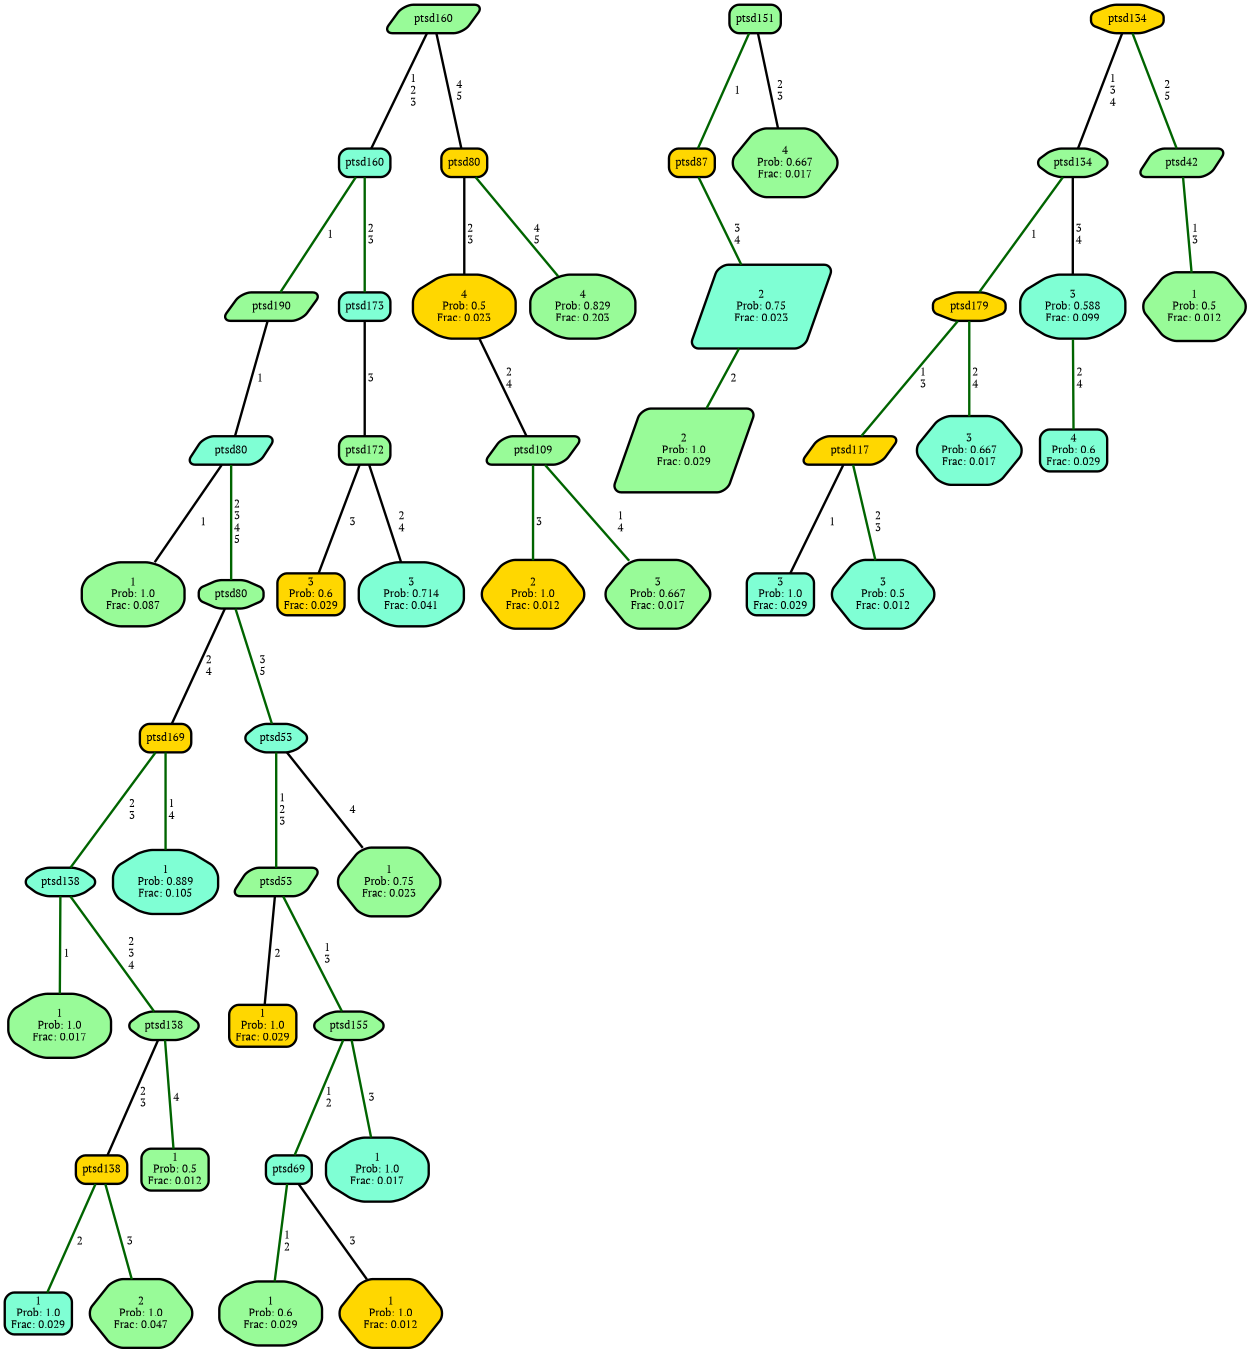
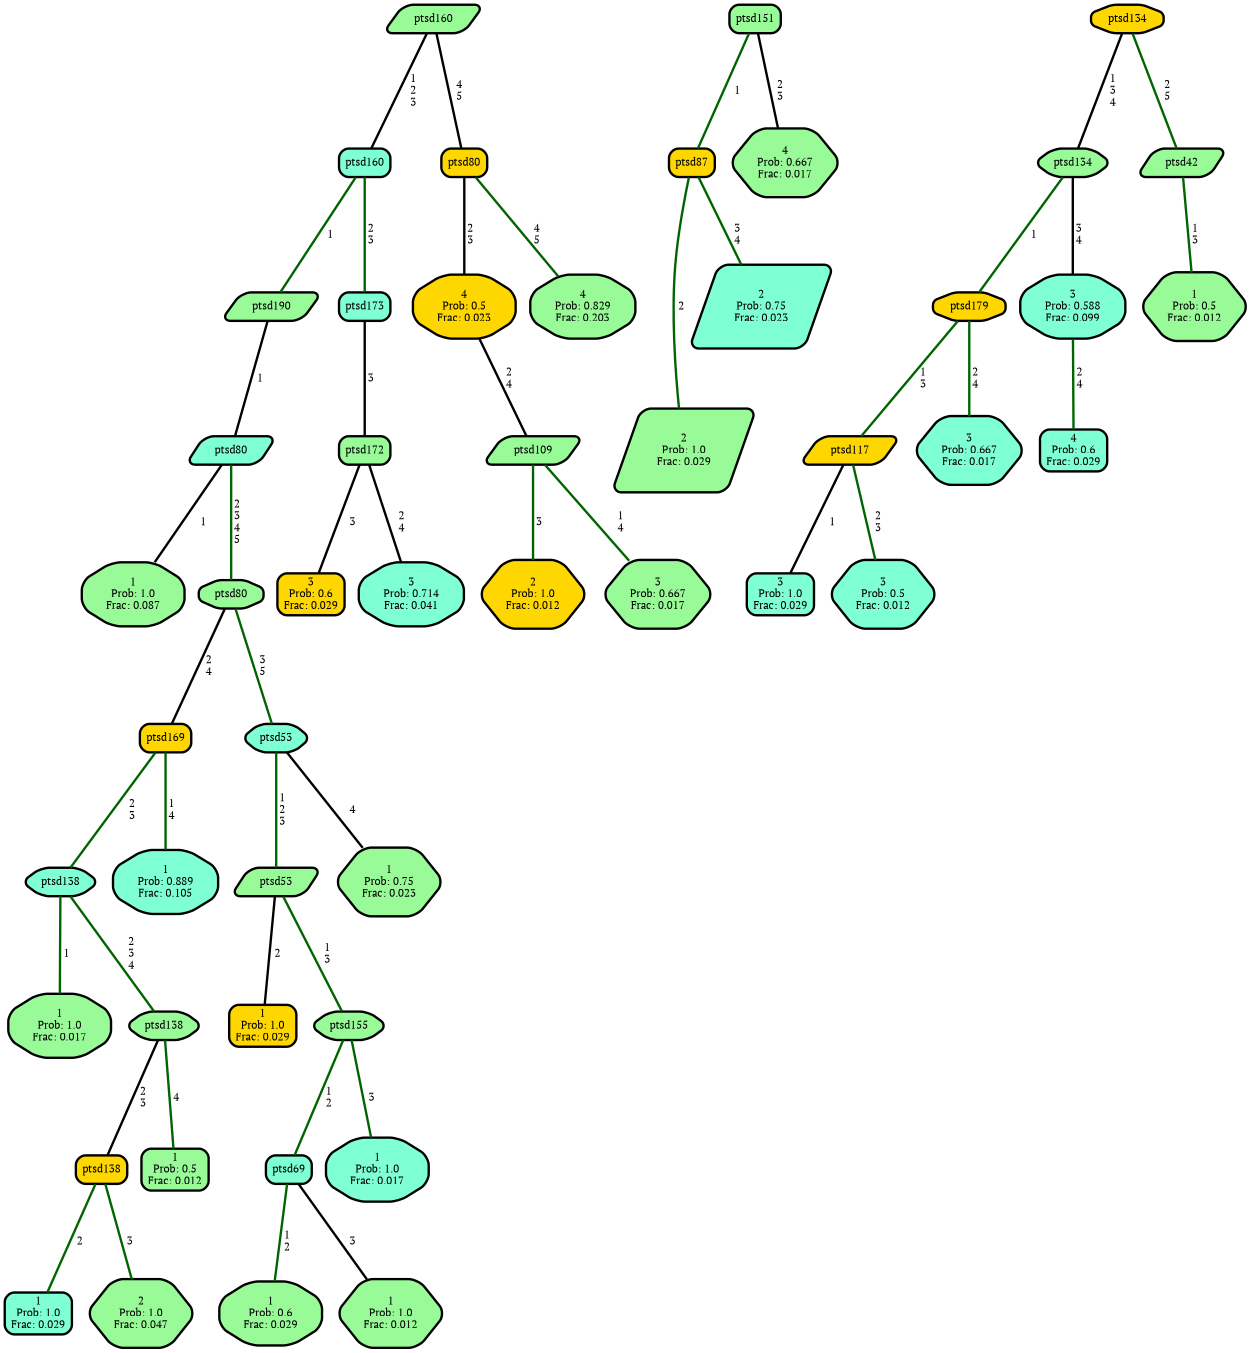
(723, 379) -> (674, 292)
(391, 1313) -> (391, 1313)
